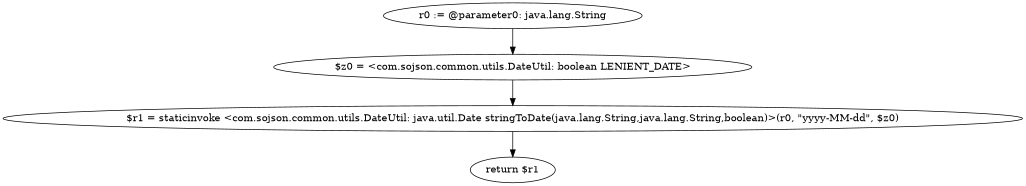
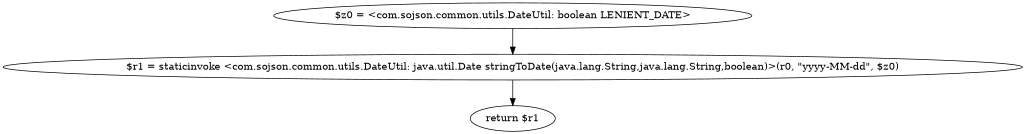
(513, 16) -> none
